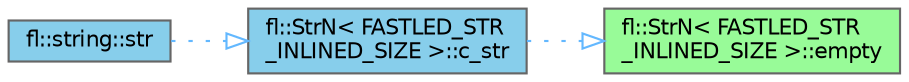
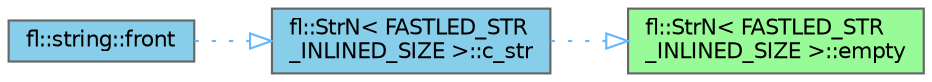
(90, 41) -> (101, 41)
